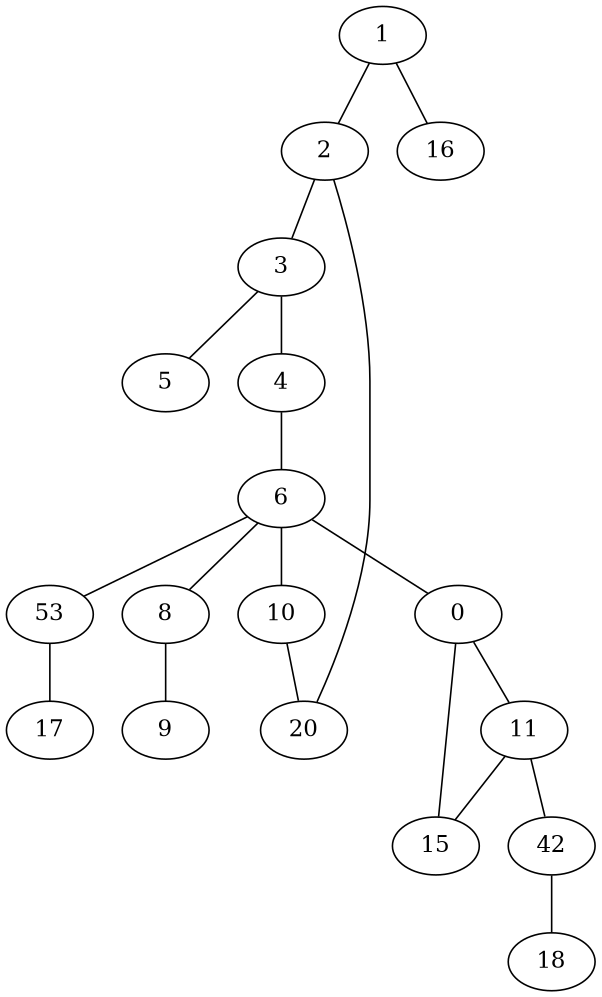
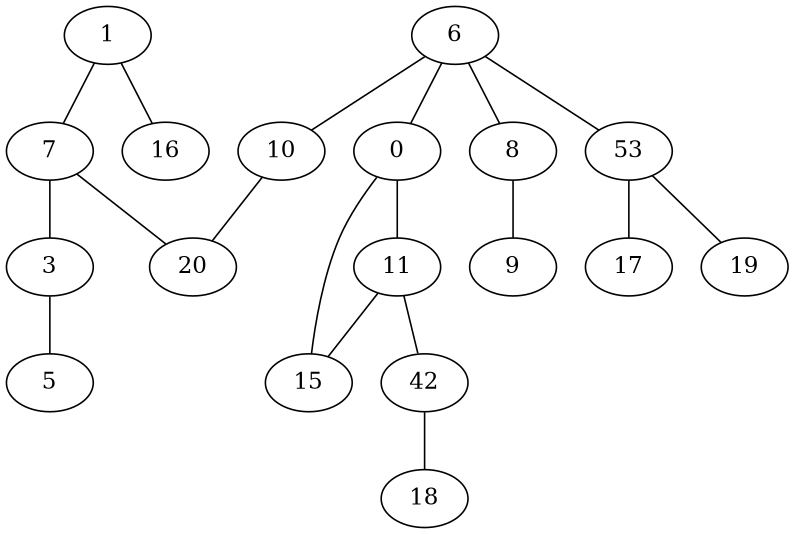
(325, 151) -> (50, 151)
none -> (745, 267)
(281, 383) -> none
